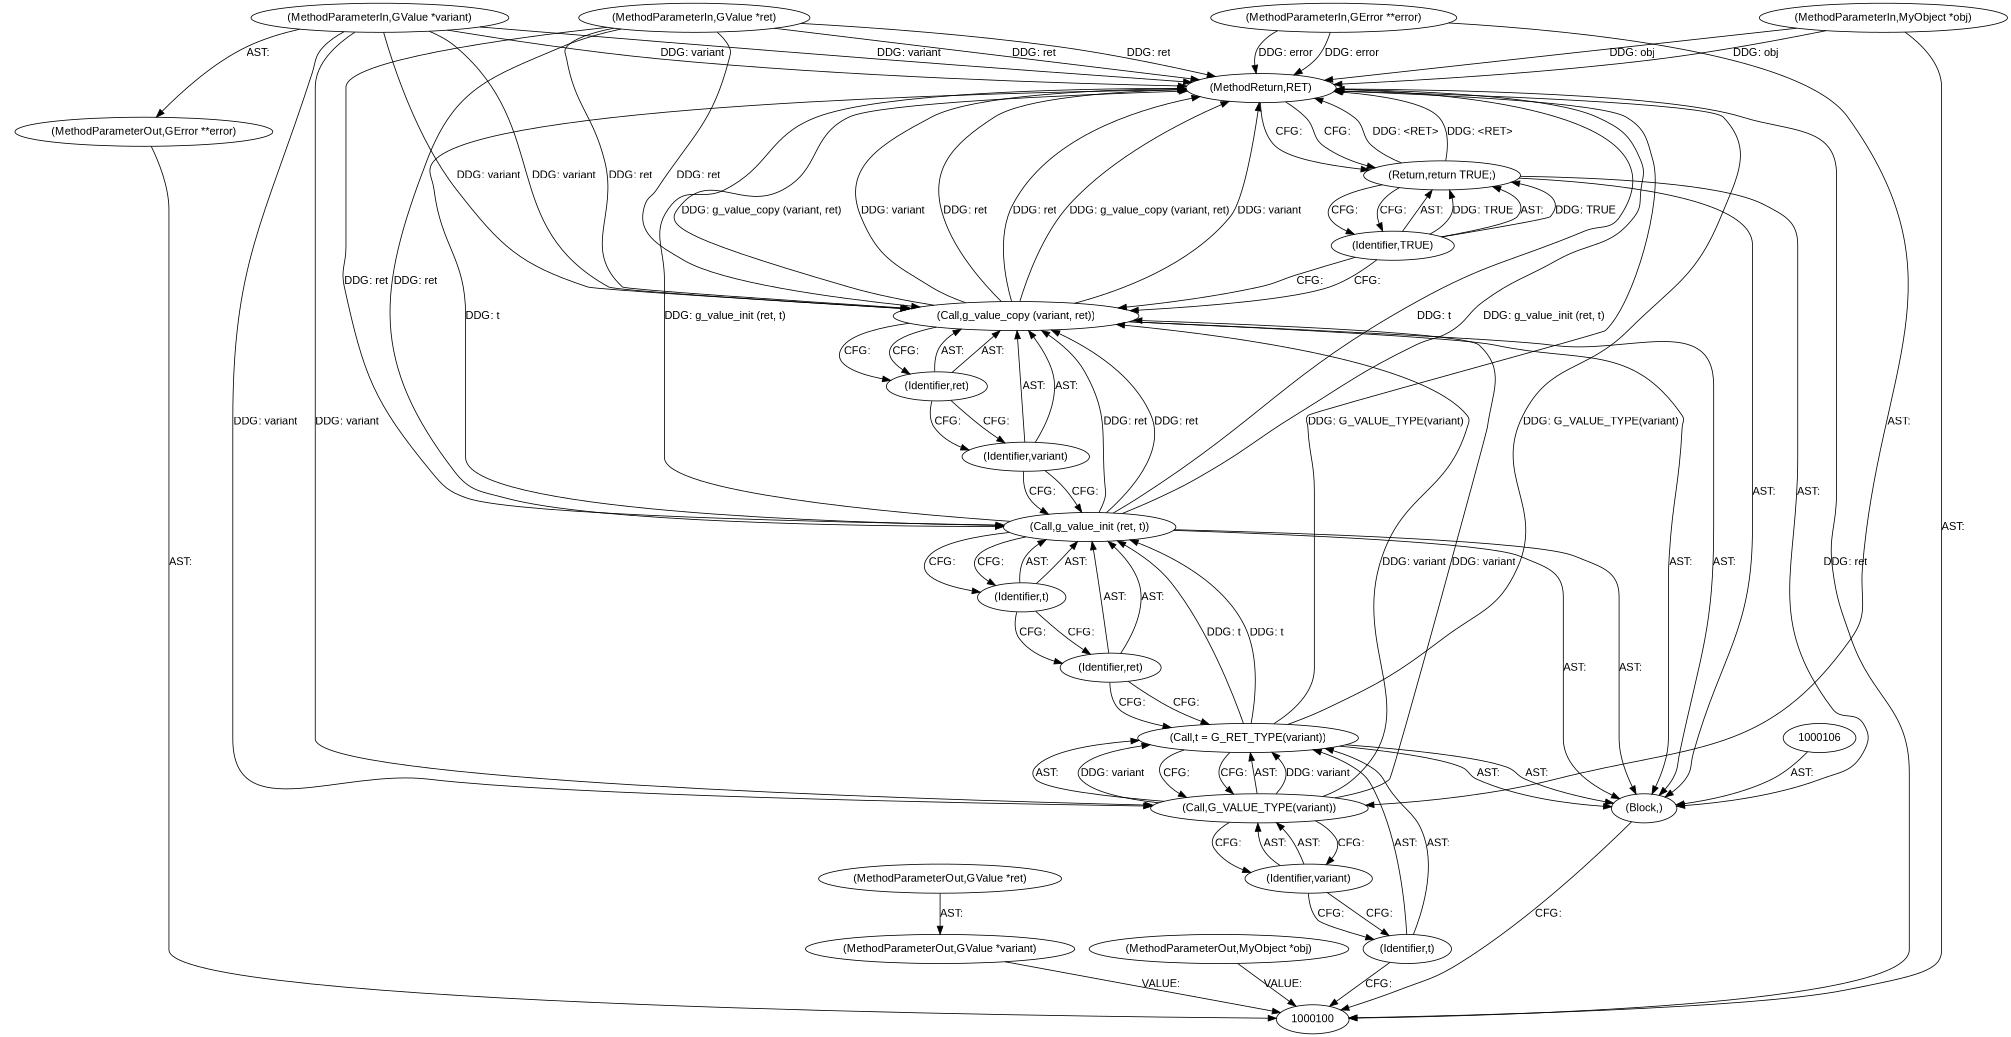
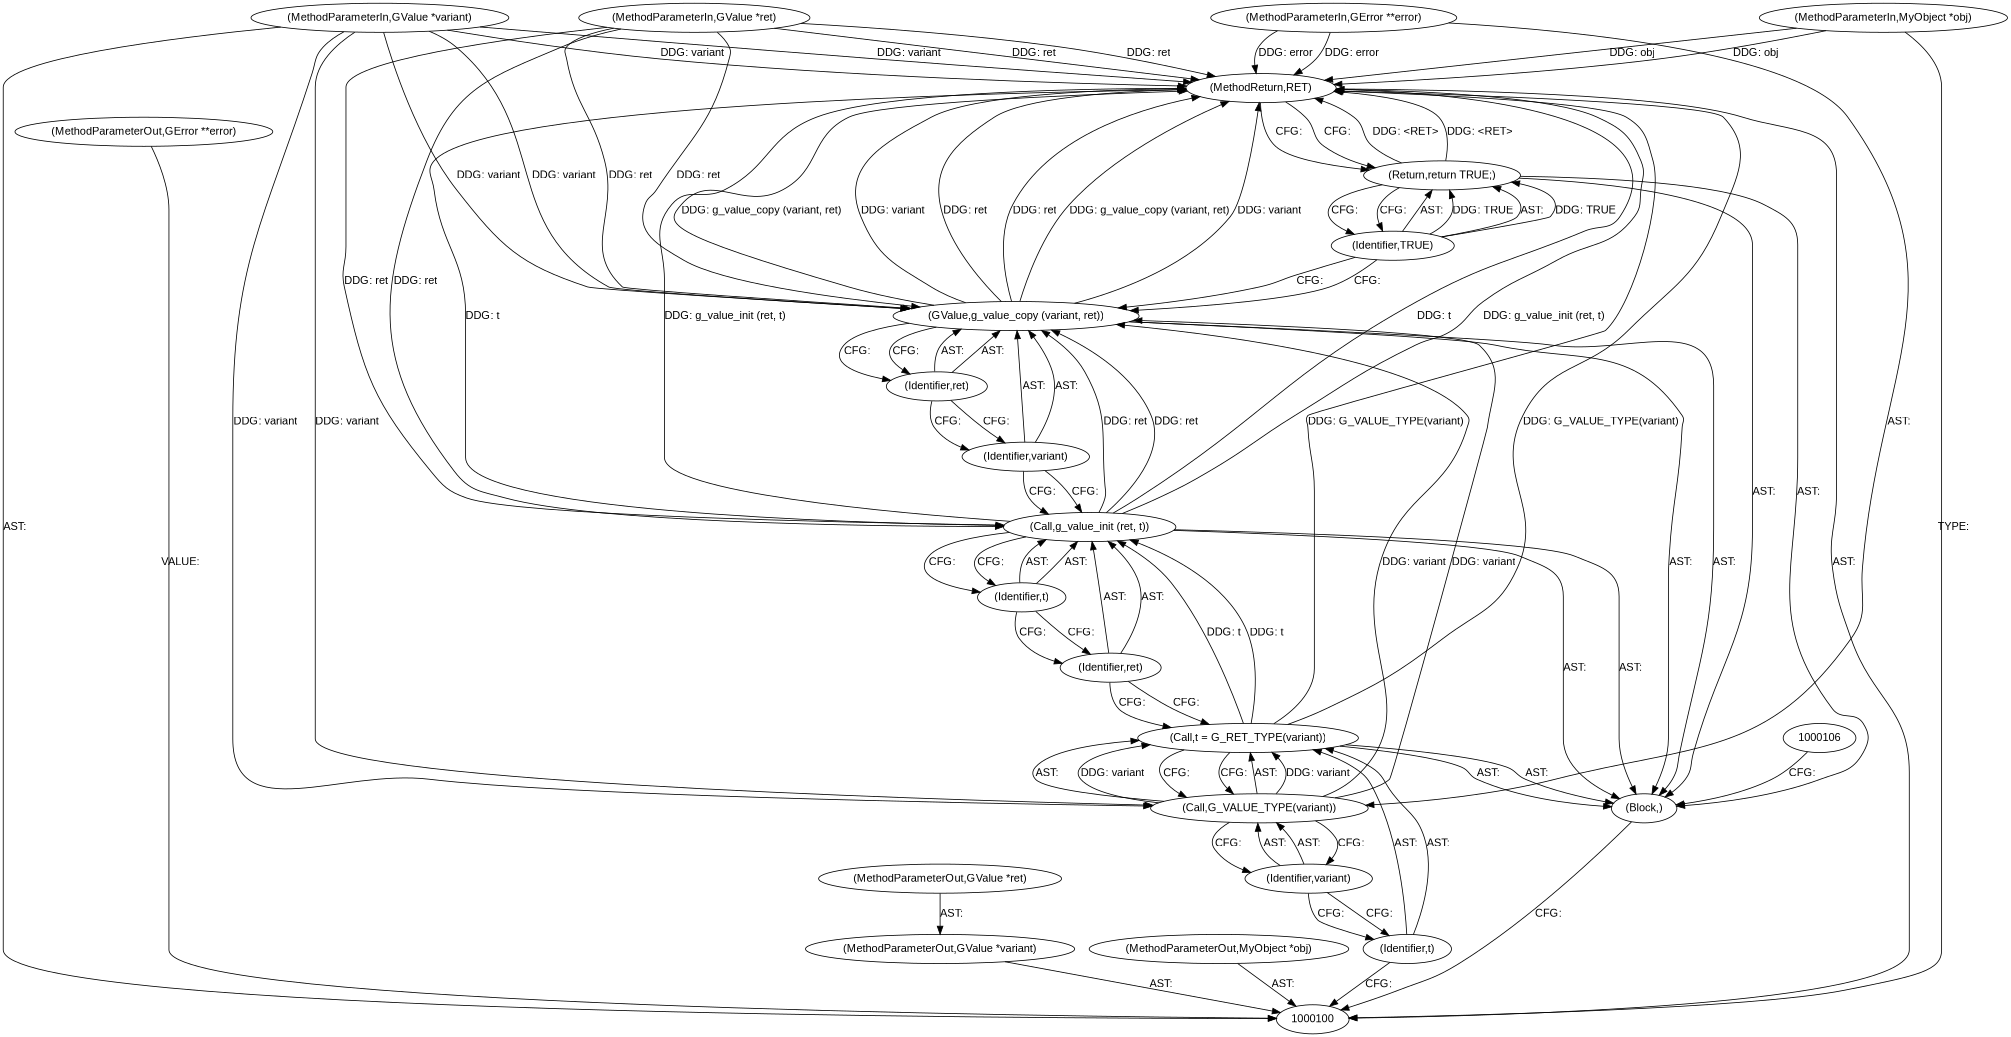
(225, 59) -> (59, 973)
(1016, 316) -> (1016, 316)
(1955, 527) -> (1955, 527)
(182, 562) -> (182, 562)
(1846, 562) -> (1846, 562)
(1804, 773) -> (1804, 773)
(1163, 984) -> (1163, 984)
(1285, 984) -> (1285, 984)
